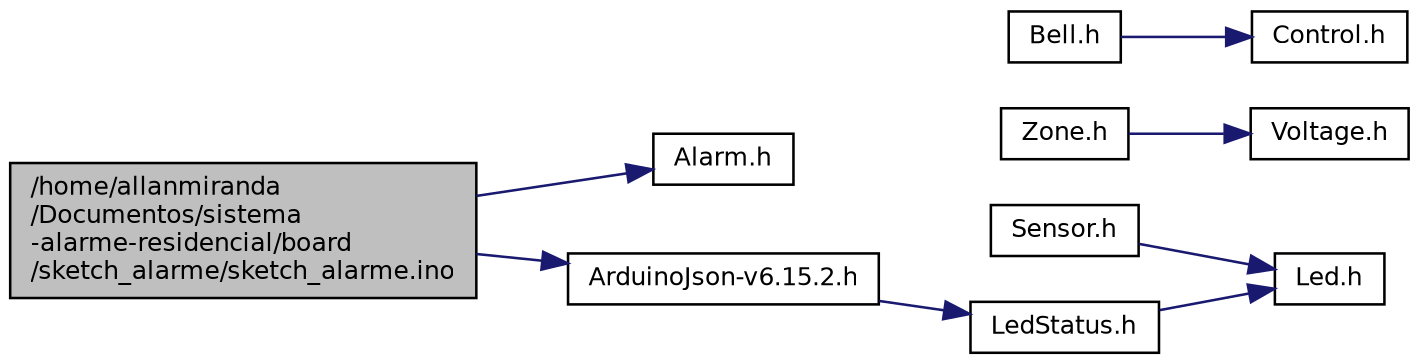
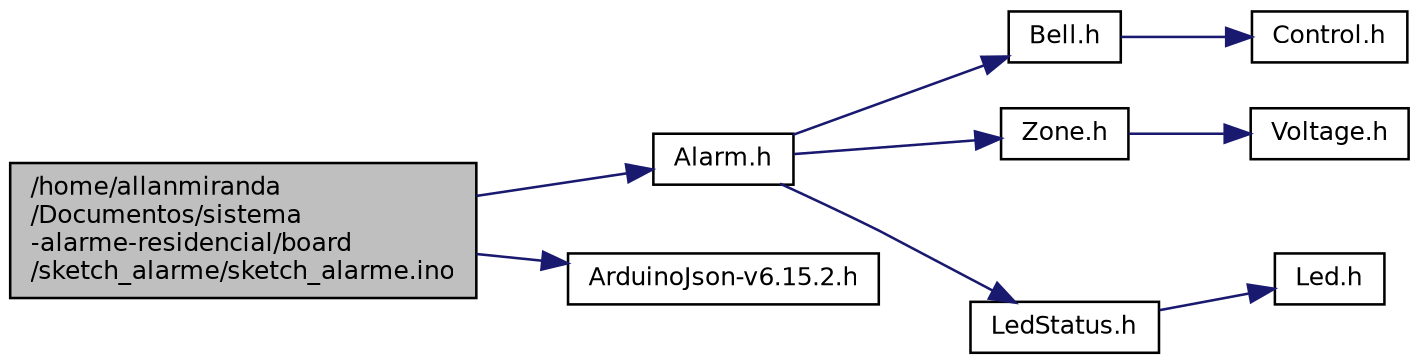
none -> (889, 100)
none -> (885, 147)
(1065, 231) -> none
(912, 306) -> (888, 235)
